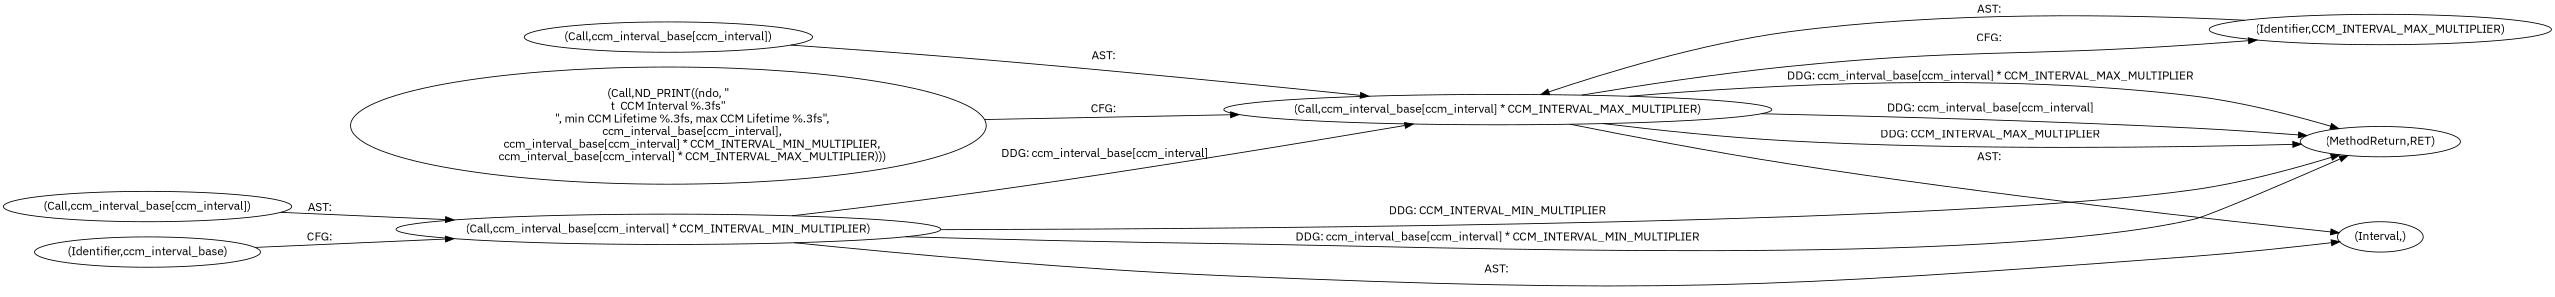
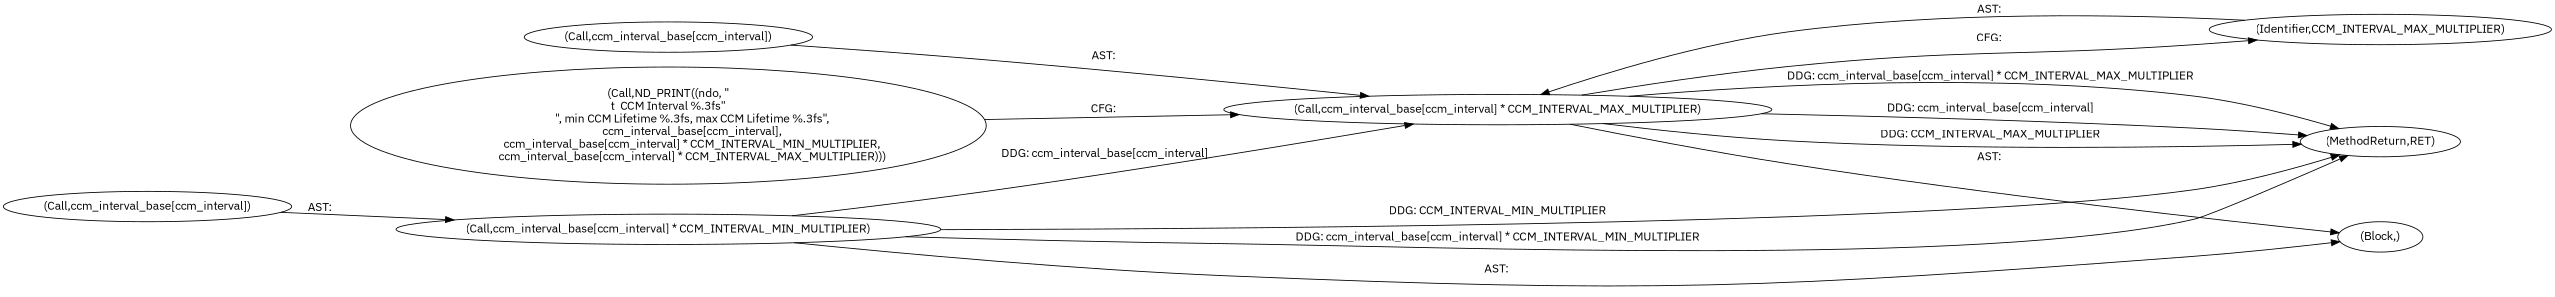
(2380, 237) -> (2380, 237)
(148, 252) -> none
